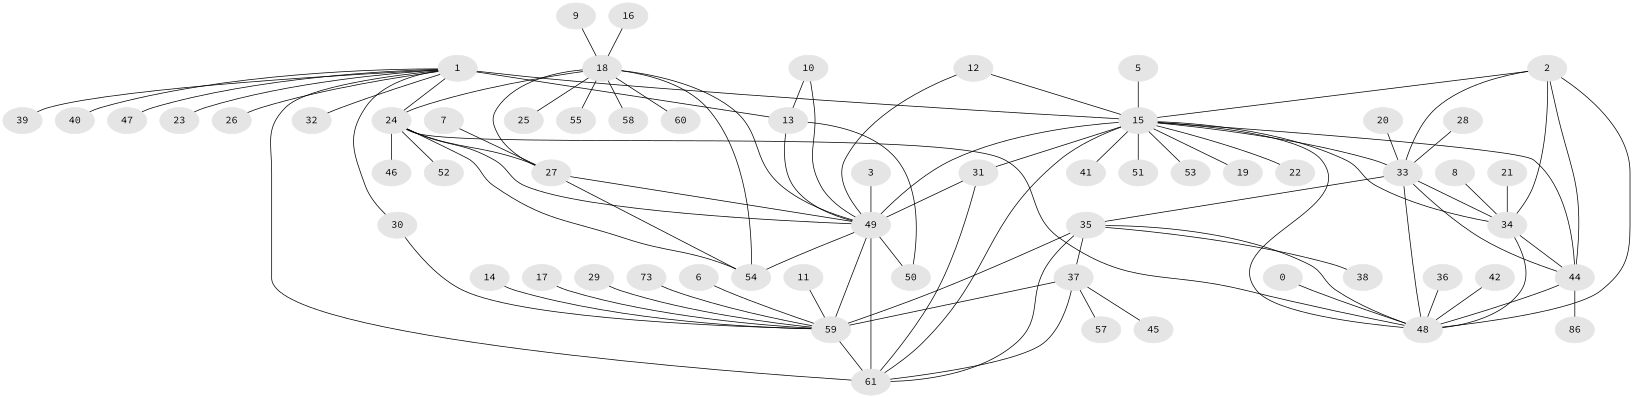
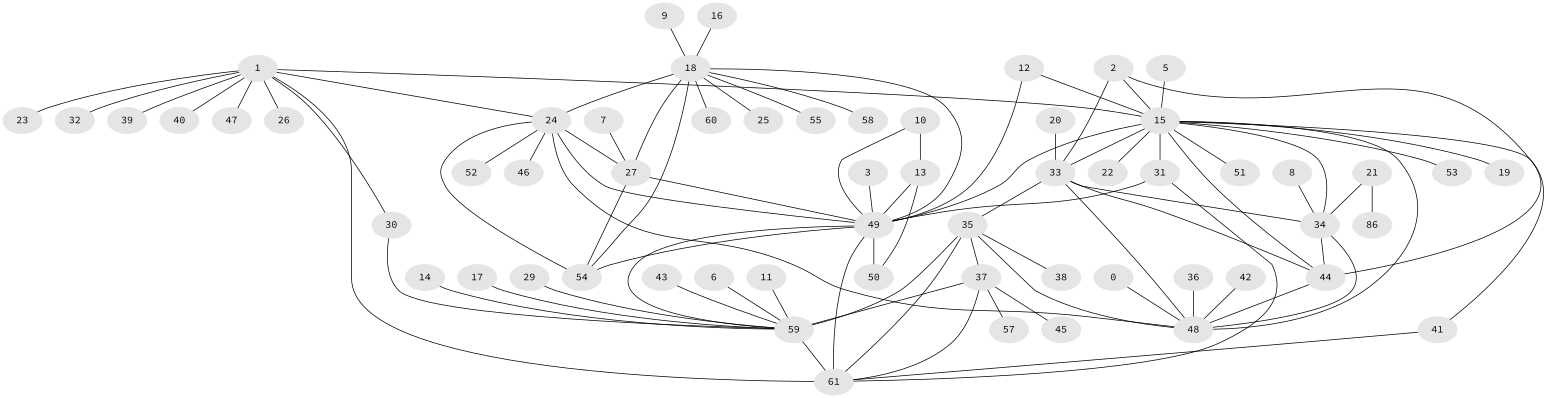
(623, 94) -> none
(1463, 121) -> none
(1543, 150) -> none
(994, 240) -> (1136, 356)
(1627, 257) -> none
(646, 277) -> (662, 277)
(1575, 308) -> (1372, 199)
